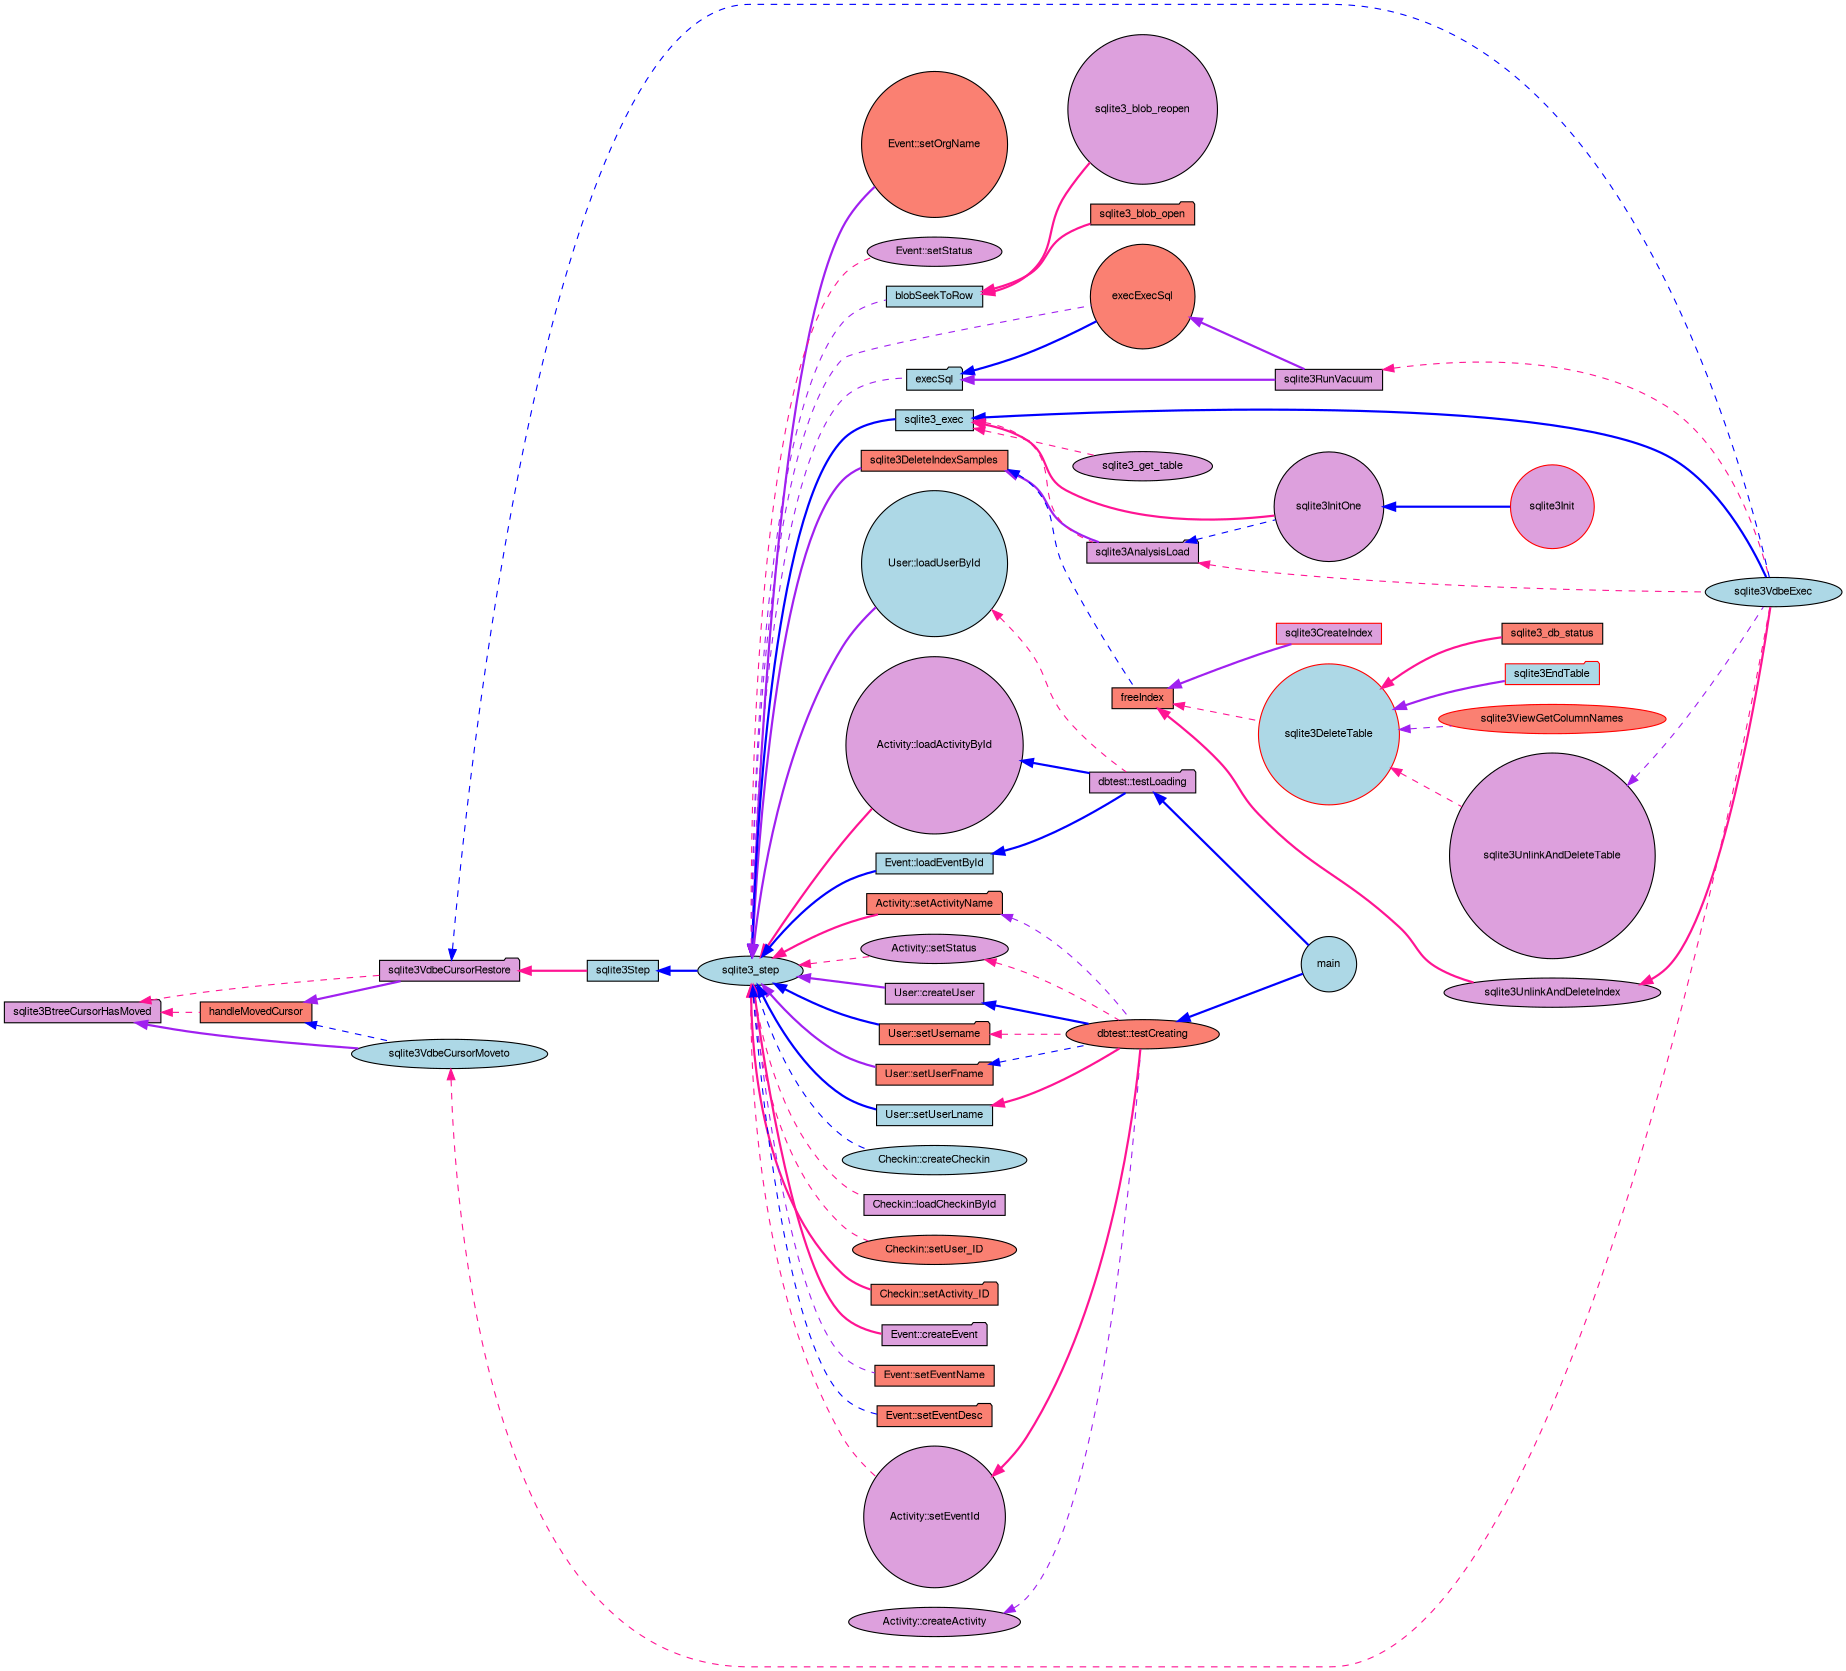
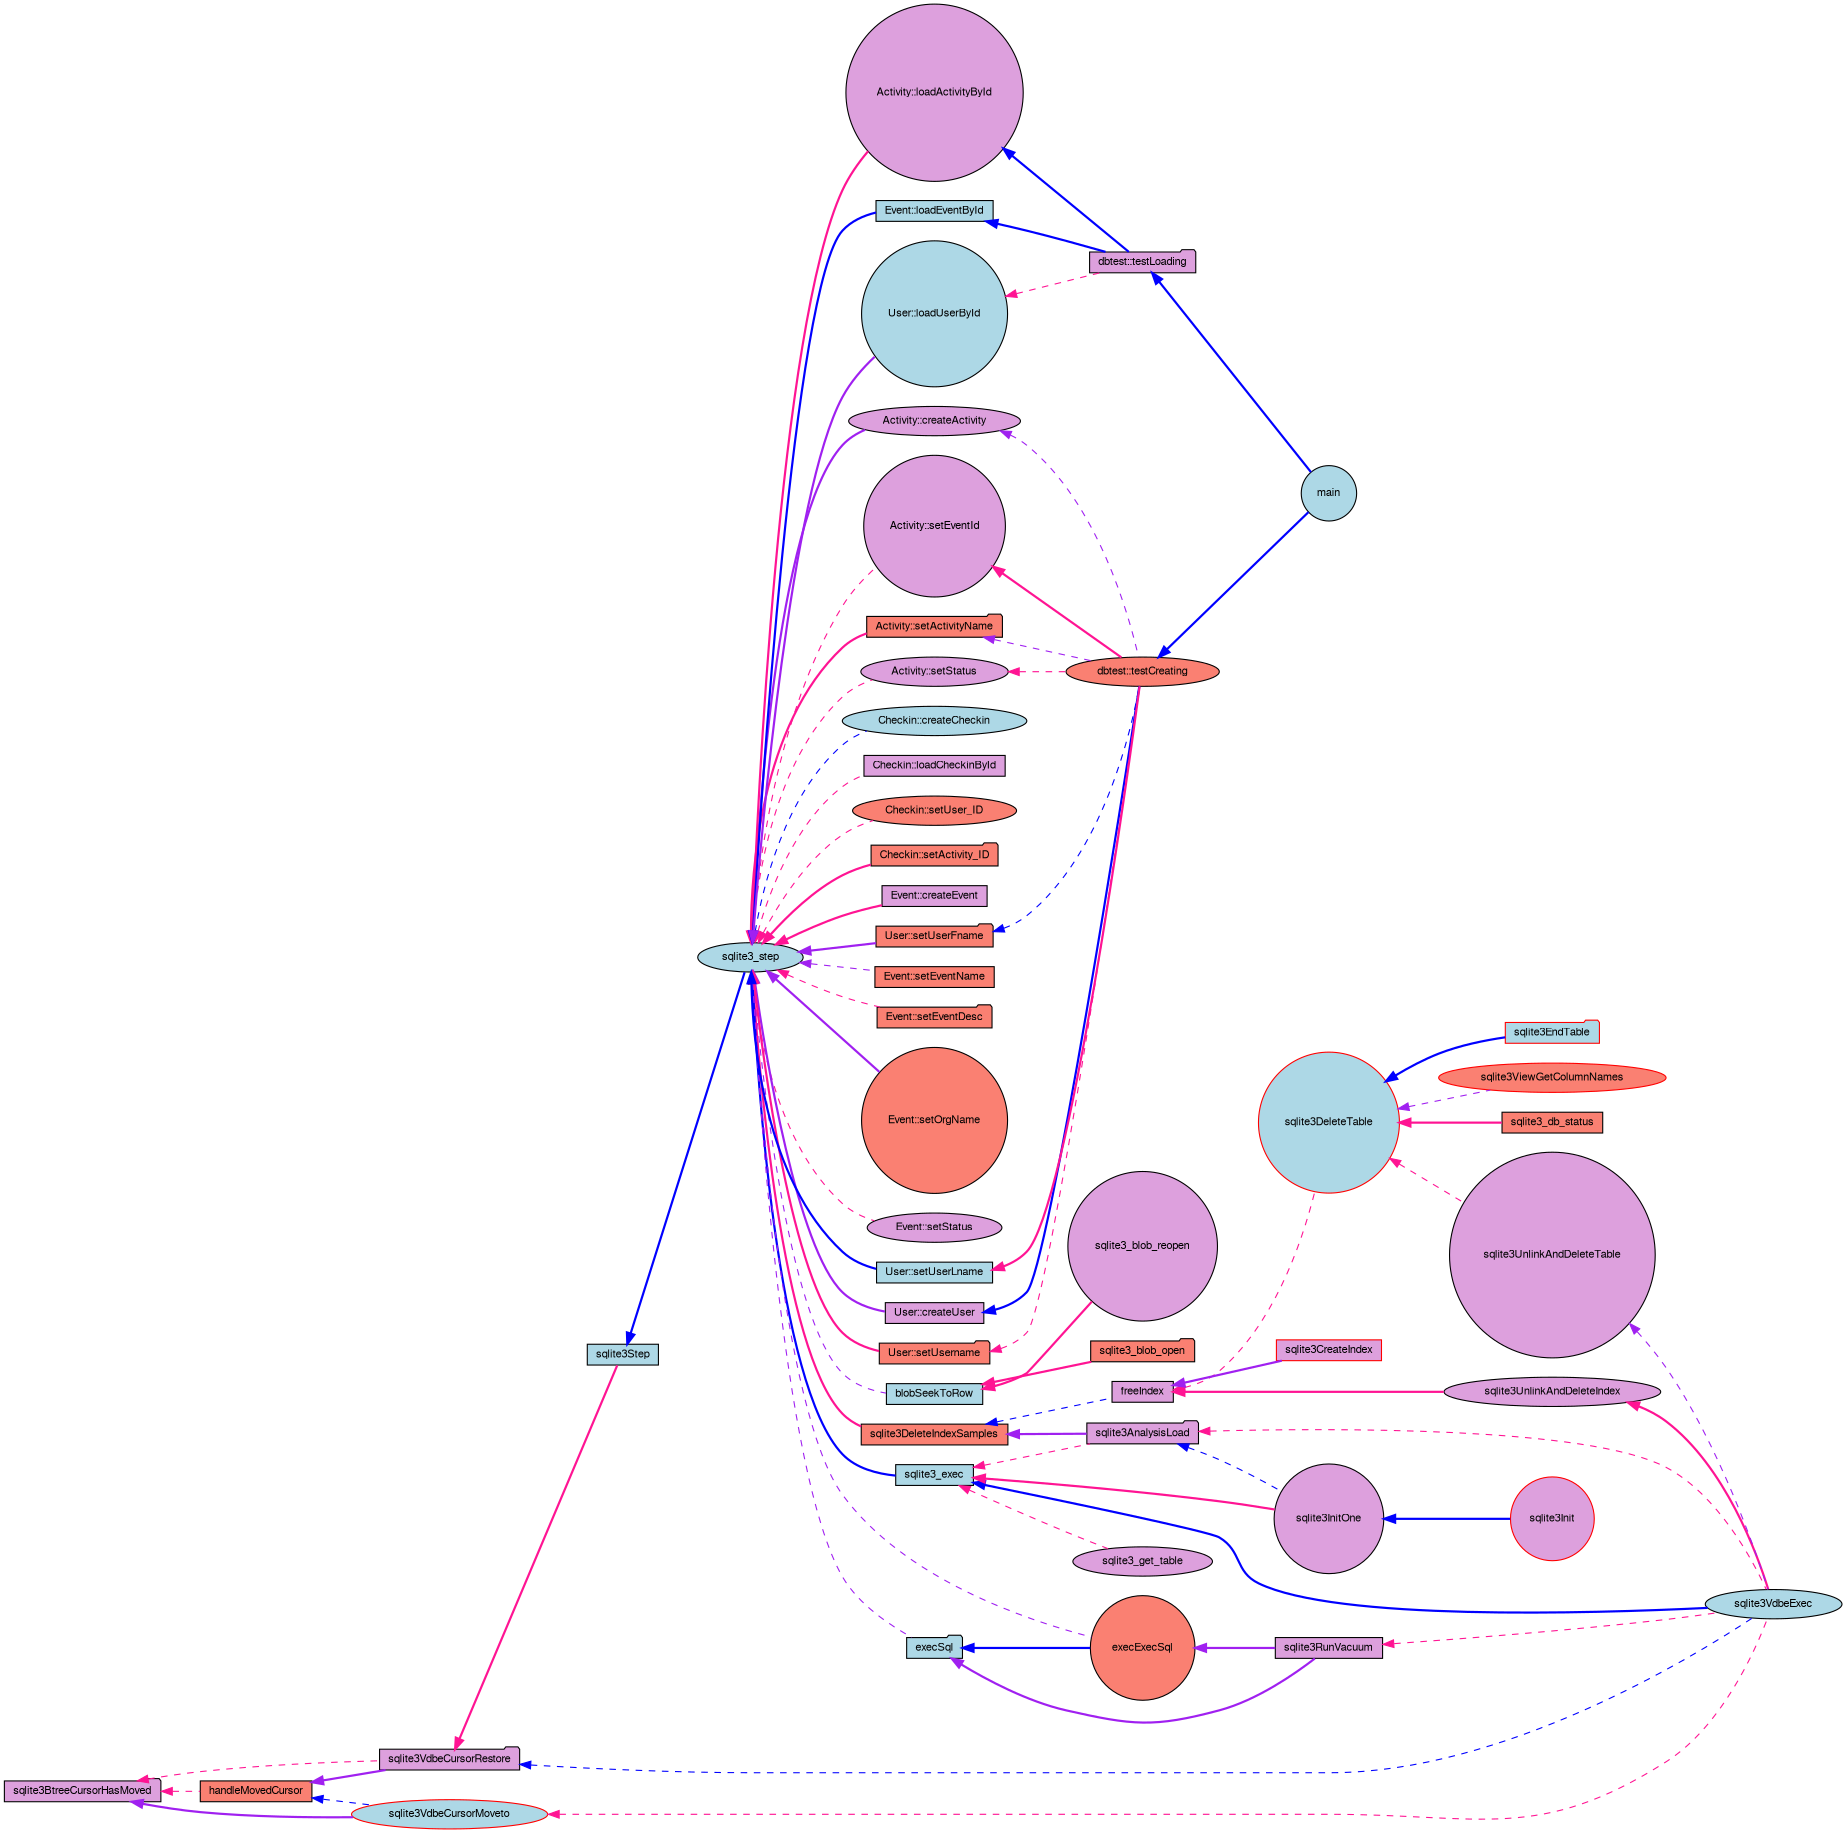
(786, 634) -> (787, 1261)
none -> (776, 669)
(1454, 691) -> (1448, 1050)
(1143, 698) -> (1143, 1392)
(831, 1010) -> (786, 1183)
(450, 1054) -> (450, 1814)
(782, 1221) -> (833, 993)
(935, 1335) -> (935, 896)
